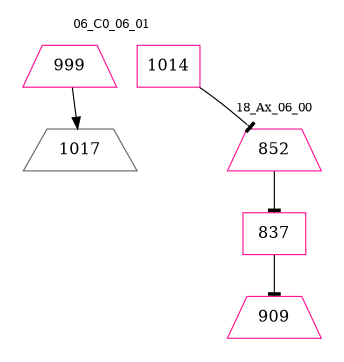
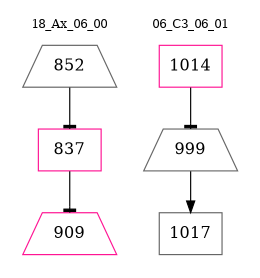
(112, 25) -> (191, 25)
(70, 66) -> (191, 150)
(226, 107) -> (191, 105)
(80, 150) -> (191, 234)
(274, 150) -> (70, 66)
